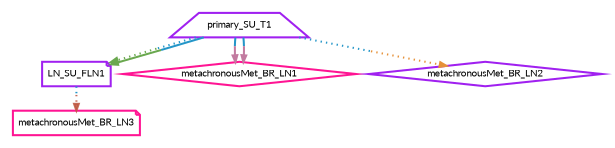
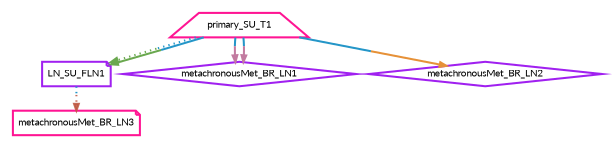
(239, 25) -> (239, 25)
(370, 51) -> (370, 51)
(239, 74) -> (239, 74)
